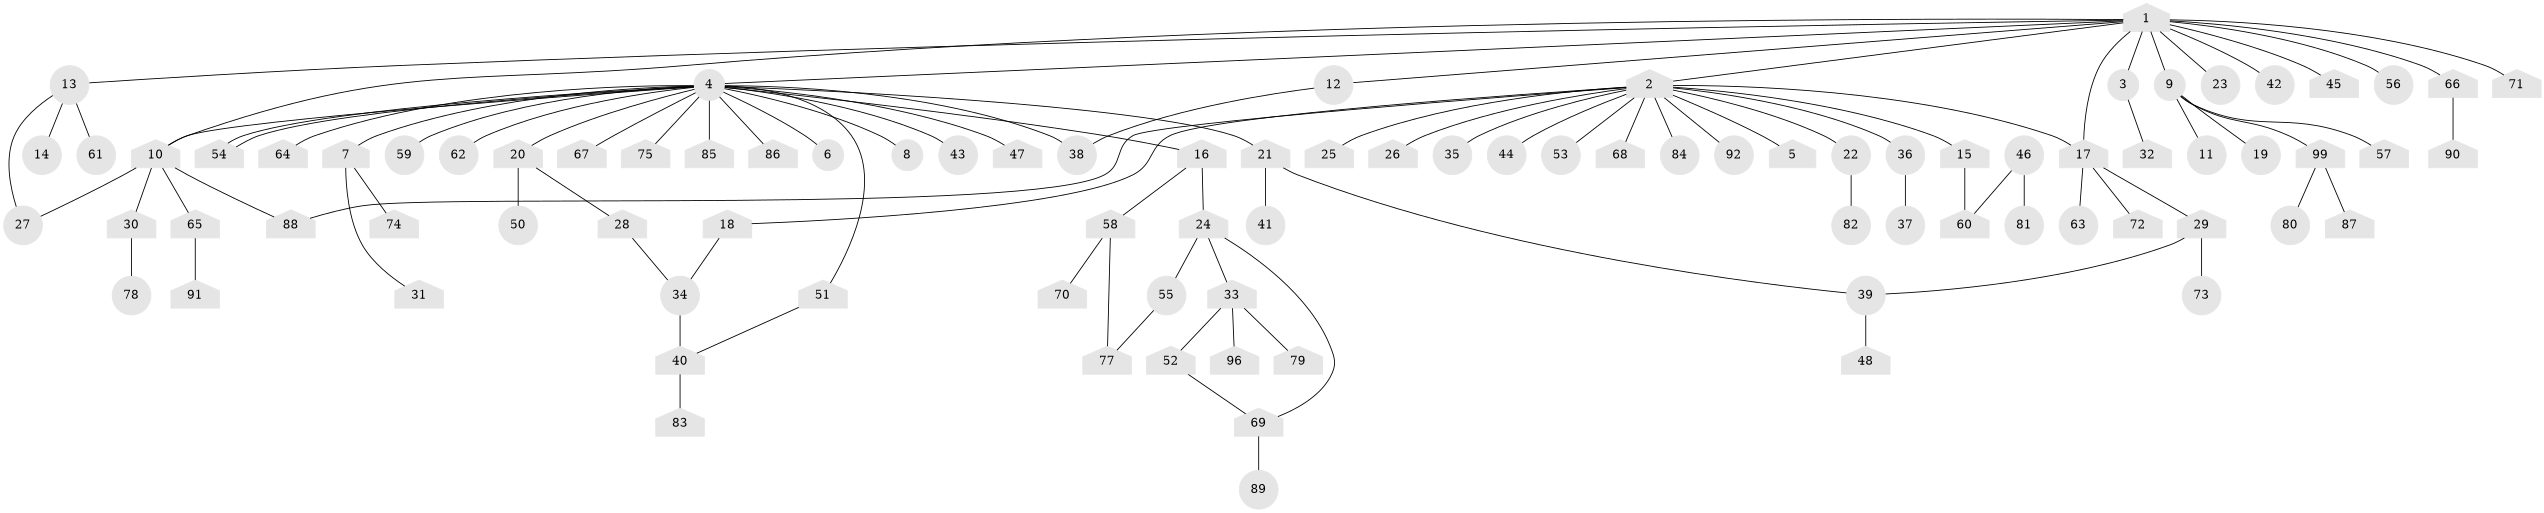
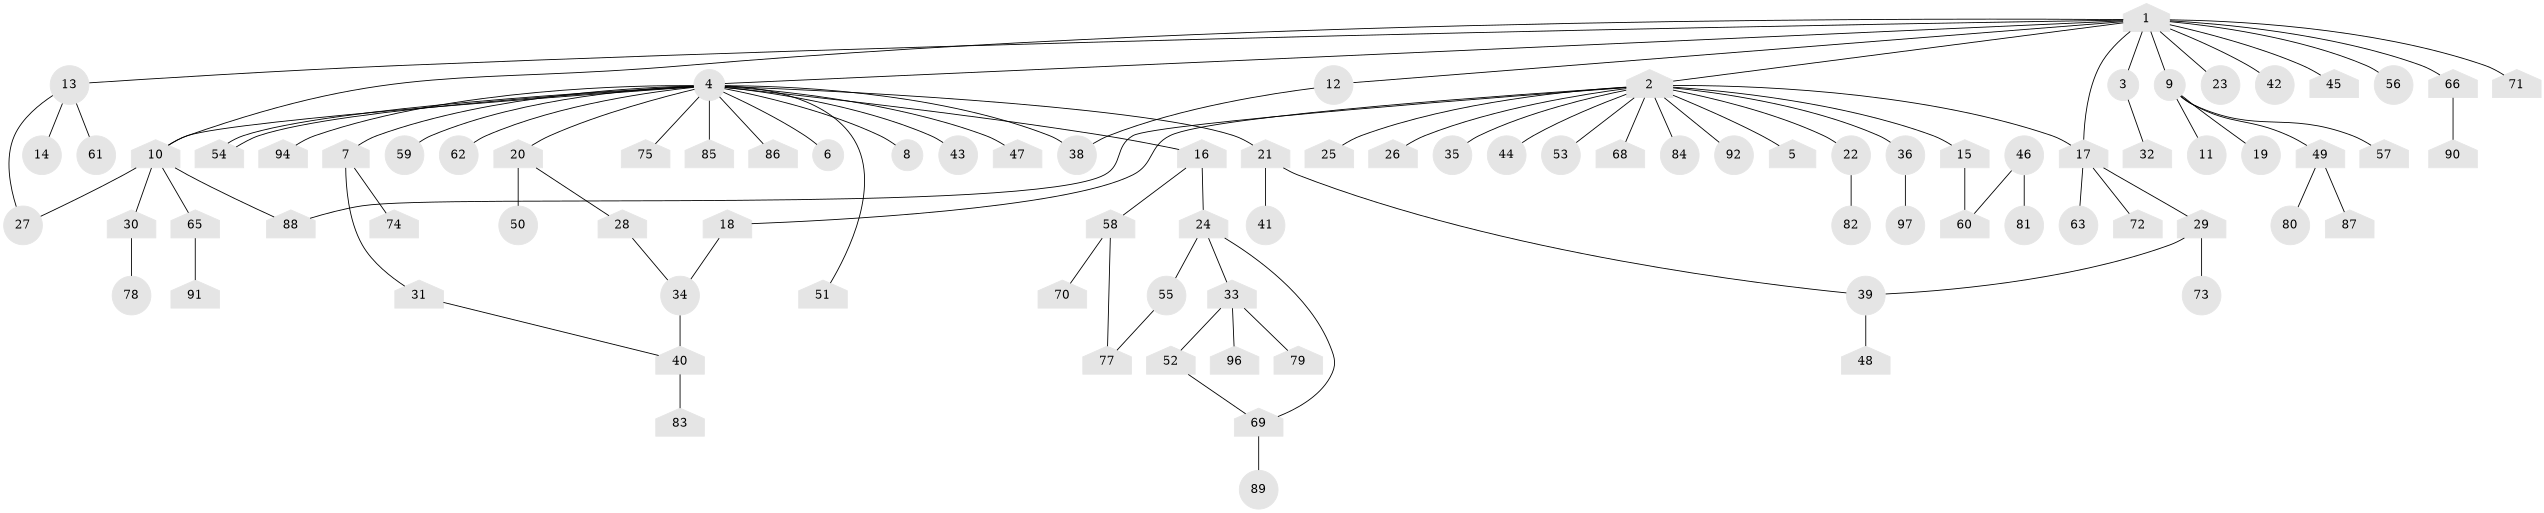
(283, 155) -> (283, 155)
(582, 155) -> none
(2320, 155) -> (2320, 155)
(1905, 225) -> (1905, 225)
(748, 330) -> (551, 329)
